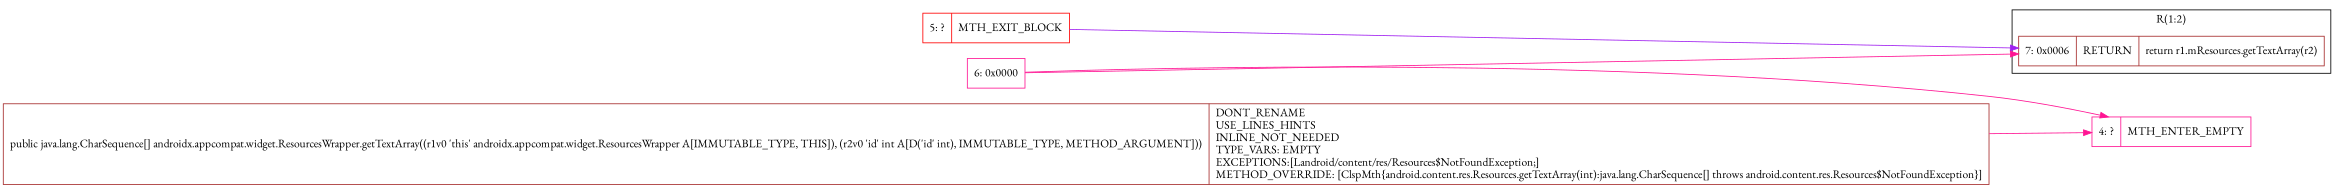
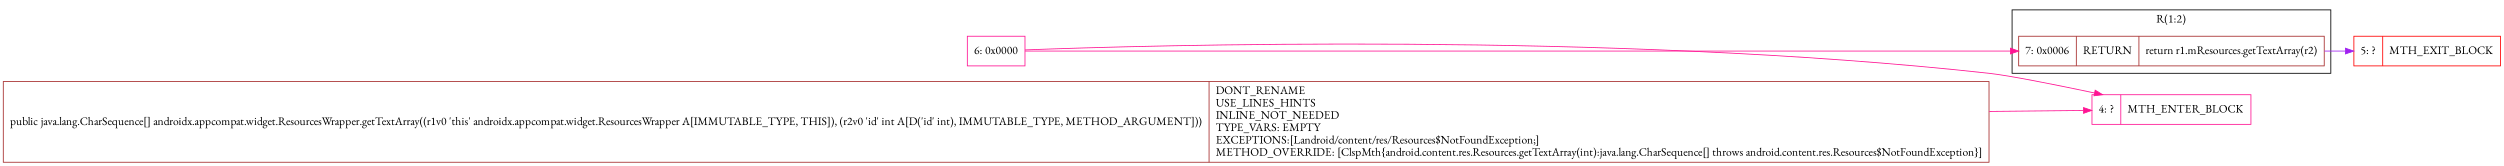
(1540, 39) -> (2336, 51)
(2186, 131) -> (2186, 109)
